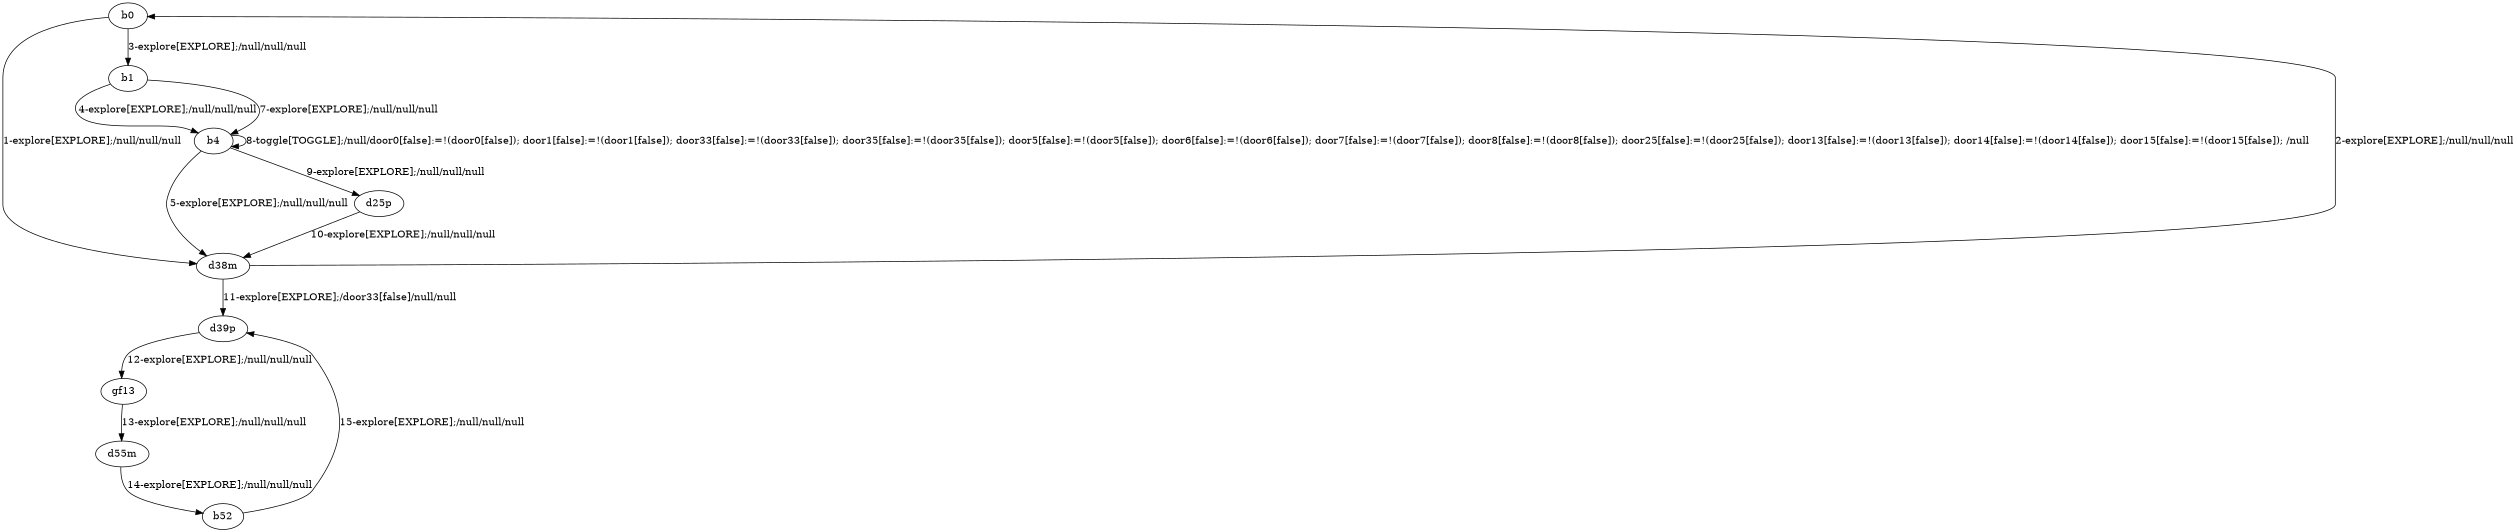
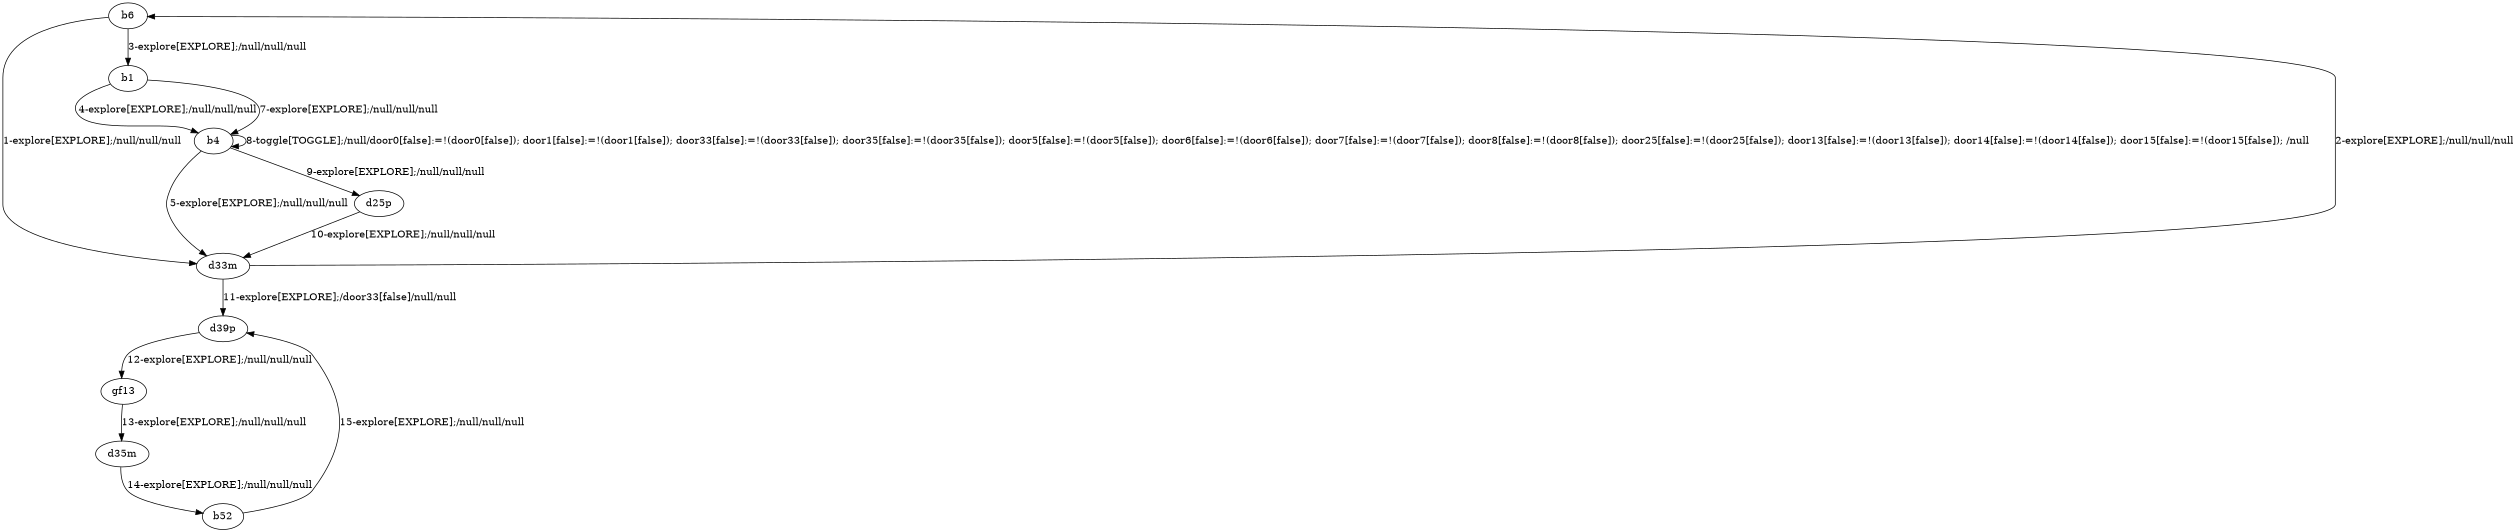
(128, 16) -> (128, 16)
(223, 266) -> (223, 266)
(122, 454) -> (122, 454)
